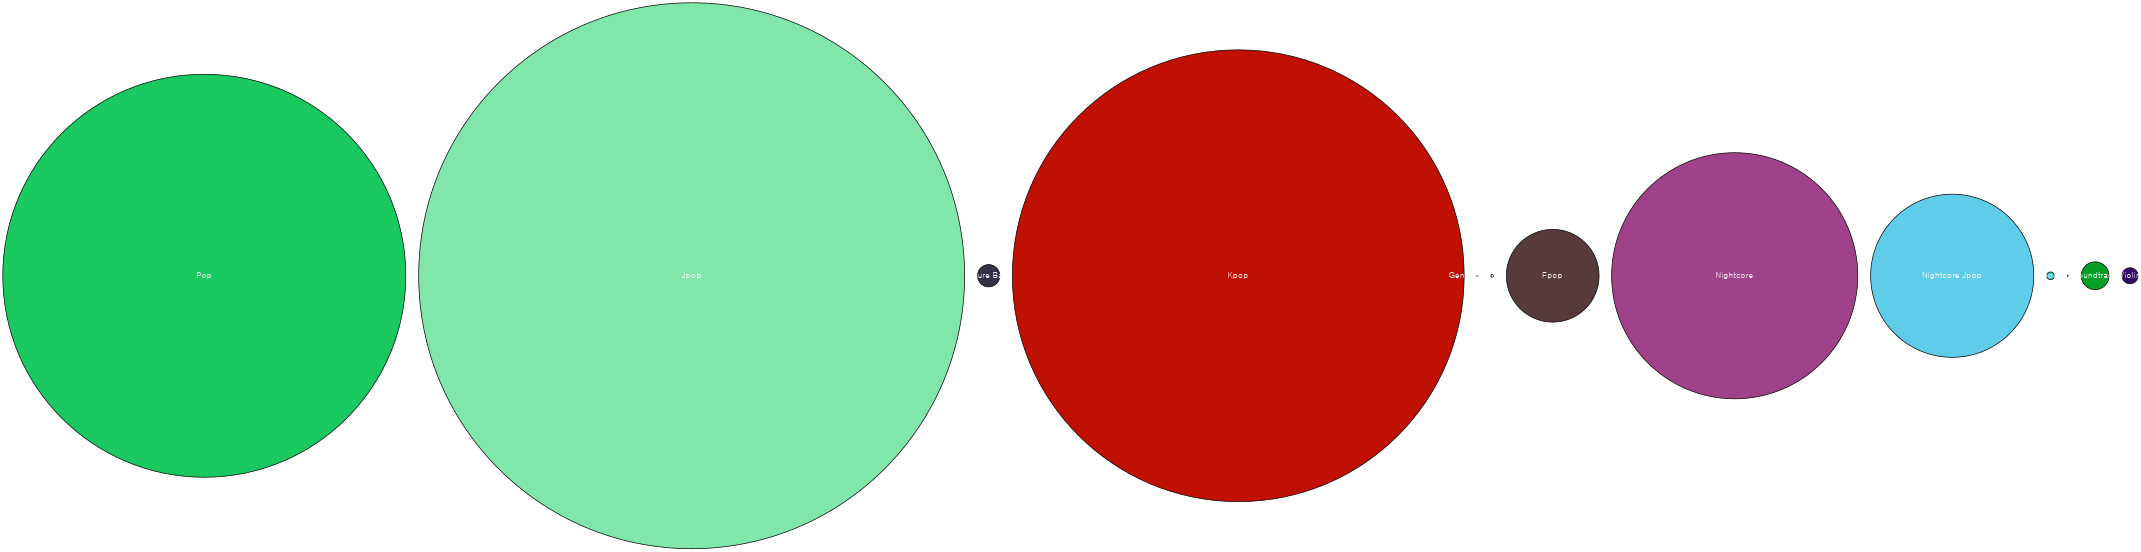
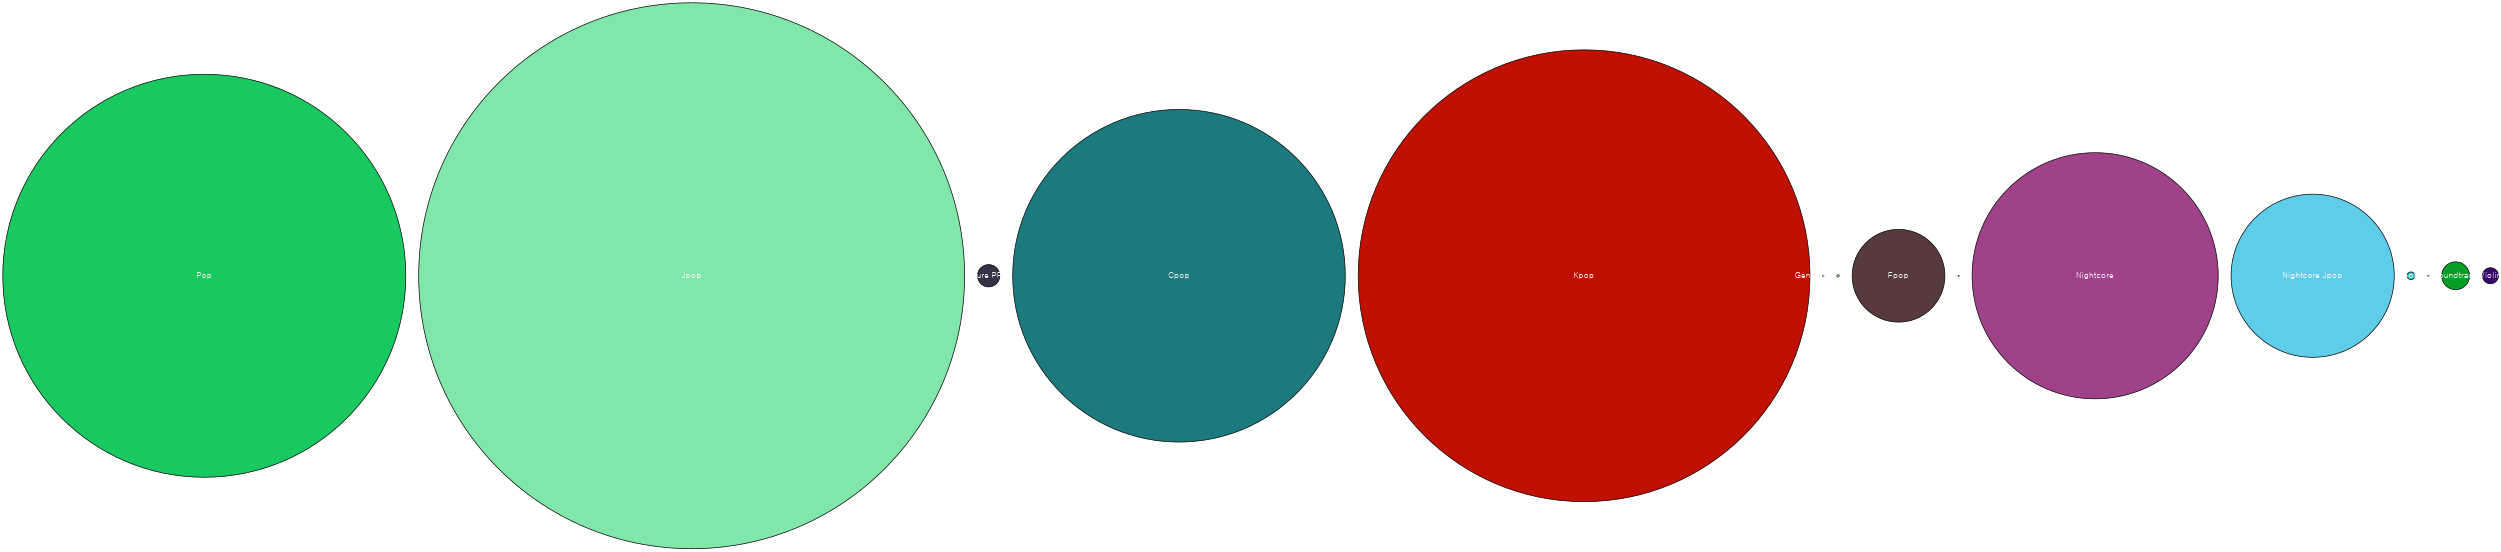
(989, 276) -> (989, 276)
none -> (1179, 276)
(1492, 276) -> (1838, 276)
none -> (1958, 276)
